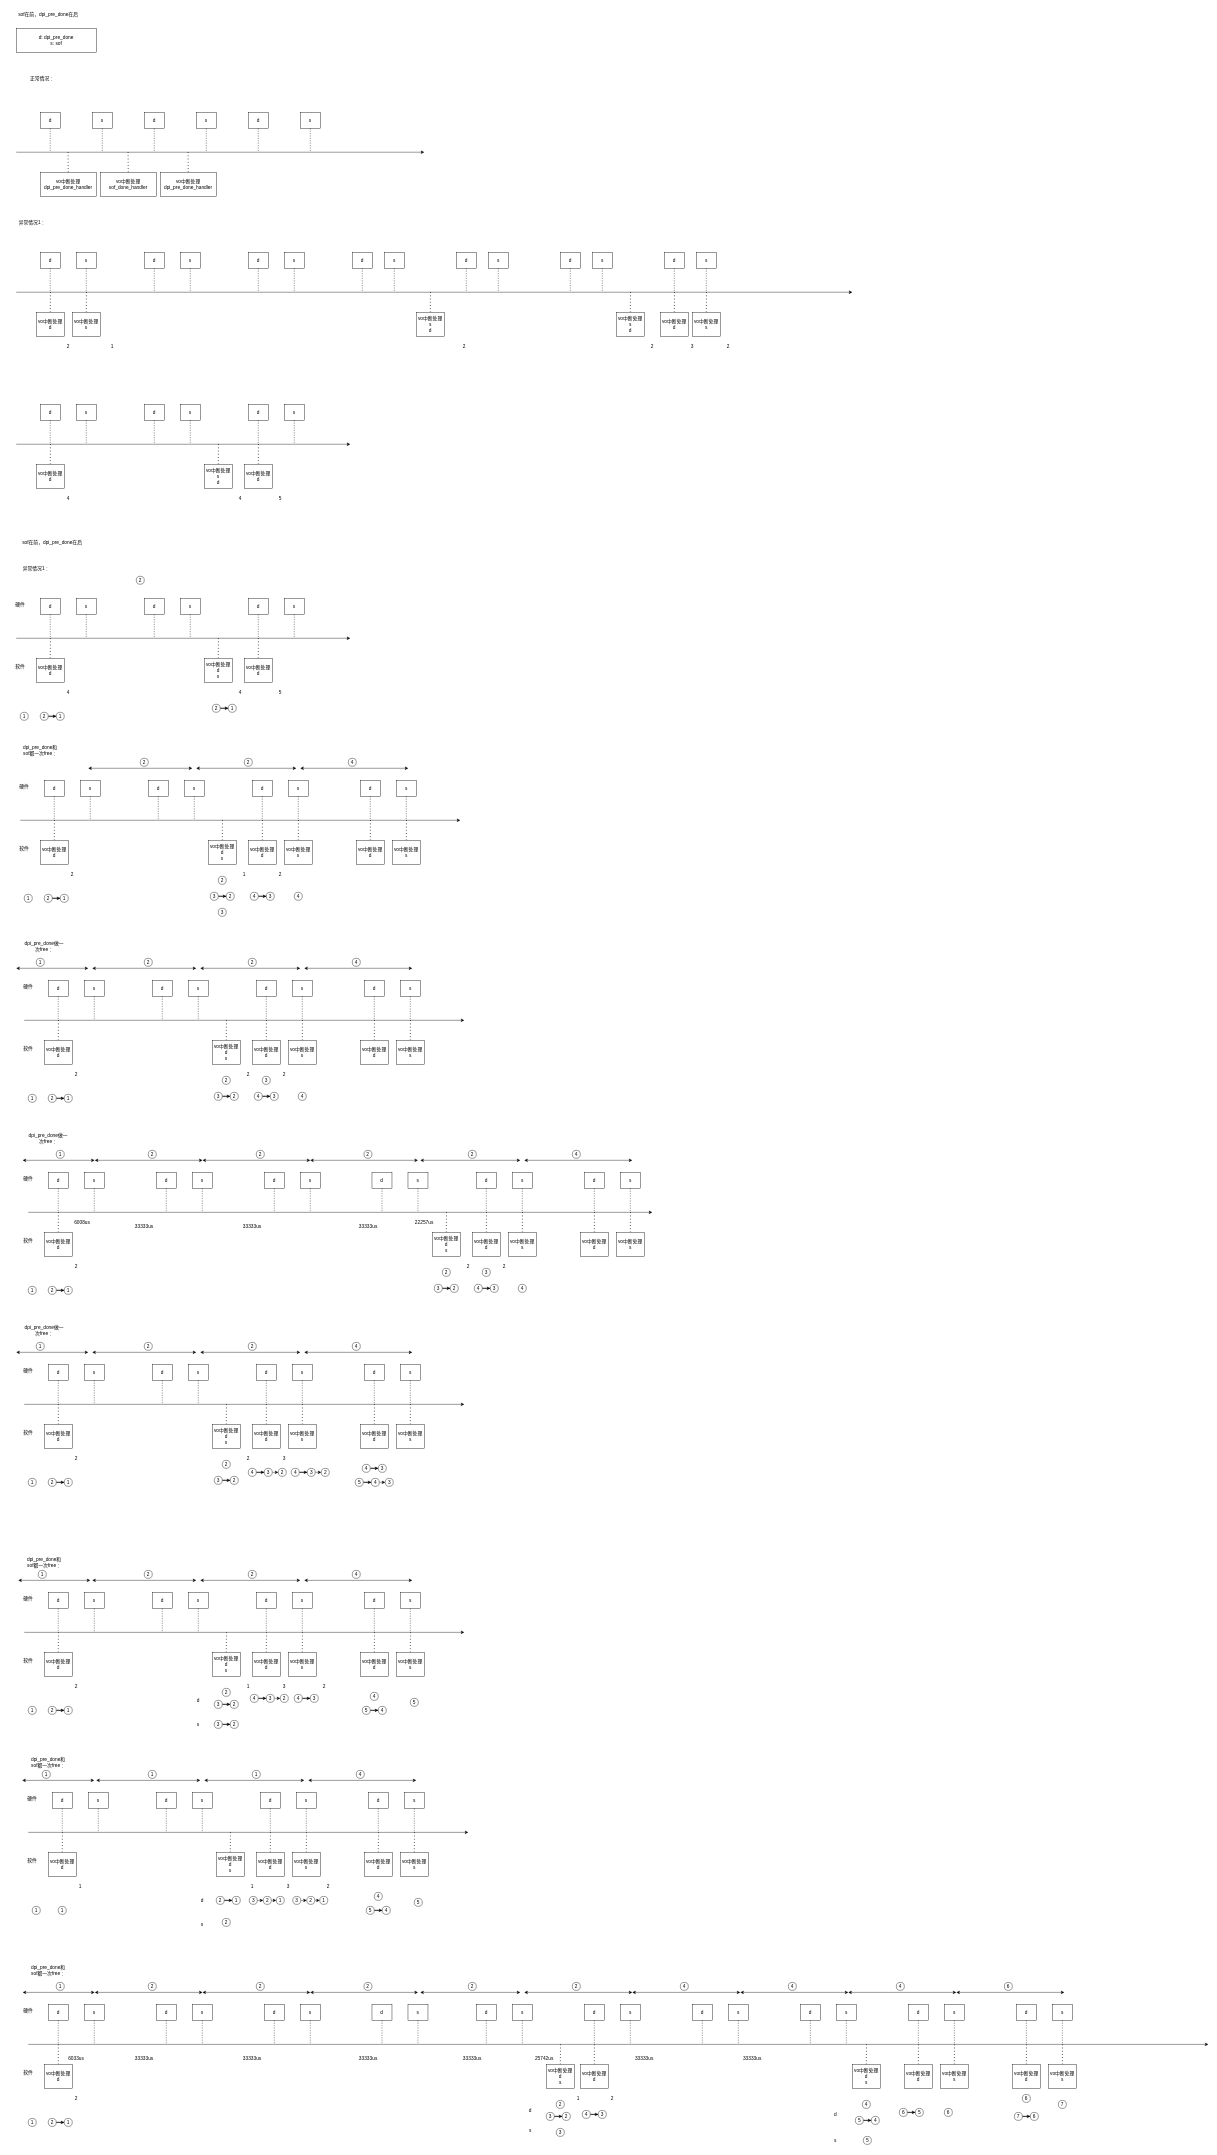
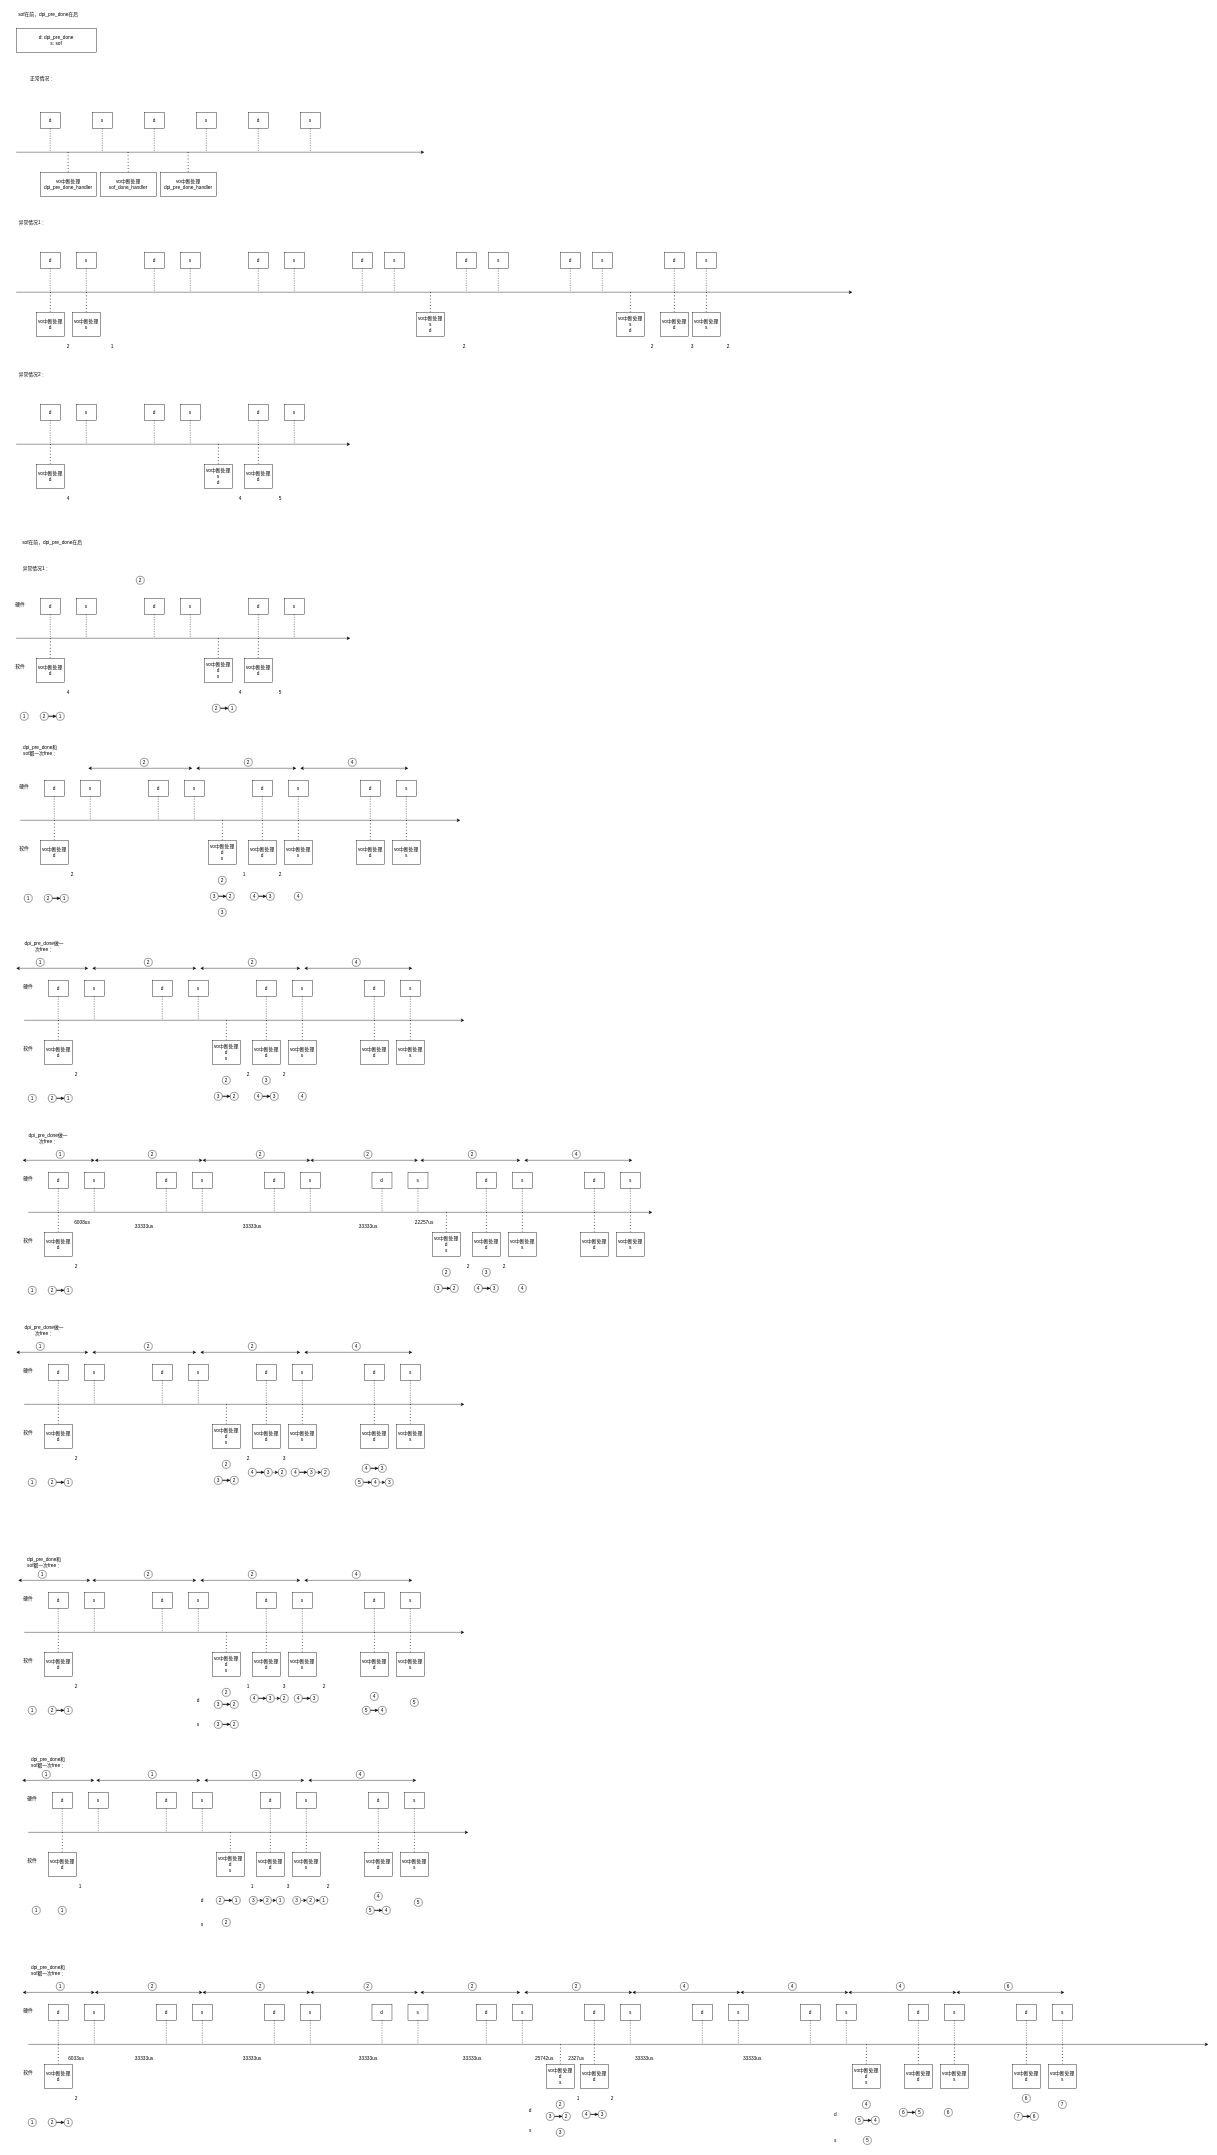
none -> (32, 374)
none -> (576, 2058)
